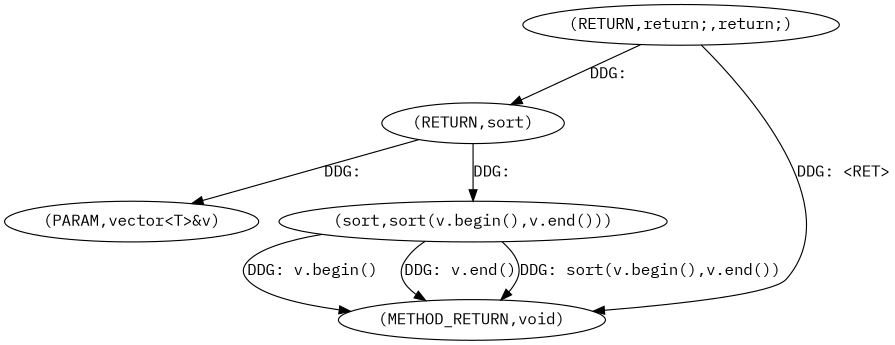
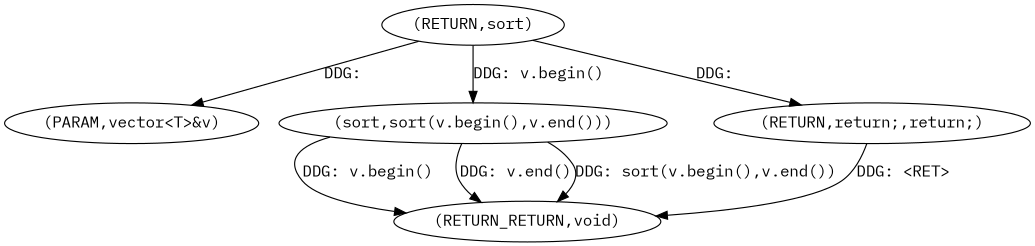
(581, 72) -> (661, 71)
(497, 172) -> (539, 74)
(472, 320) -> (527, 222)
